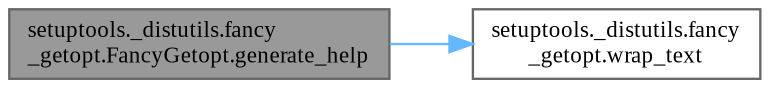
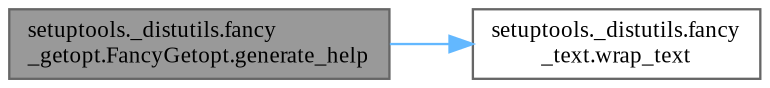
(617, 44) -> (617, 44)
